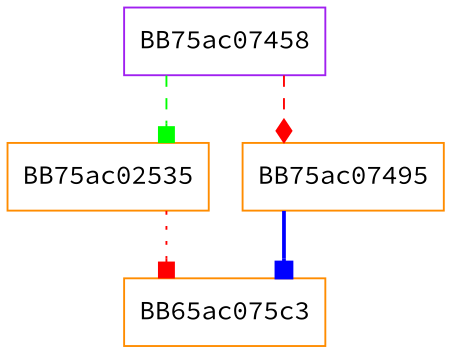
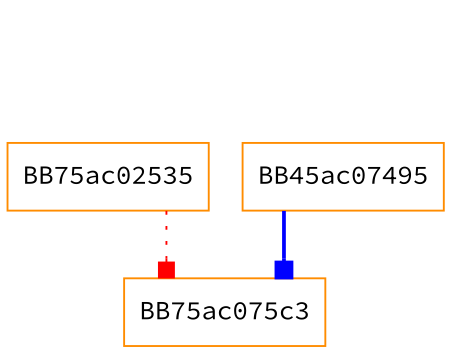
(225, 41) -> none
(343, 177) -> (343, 177)
(225, 312) -> (225, 312)
